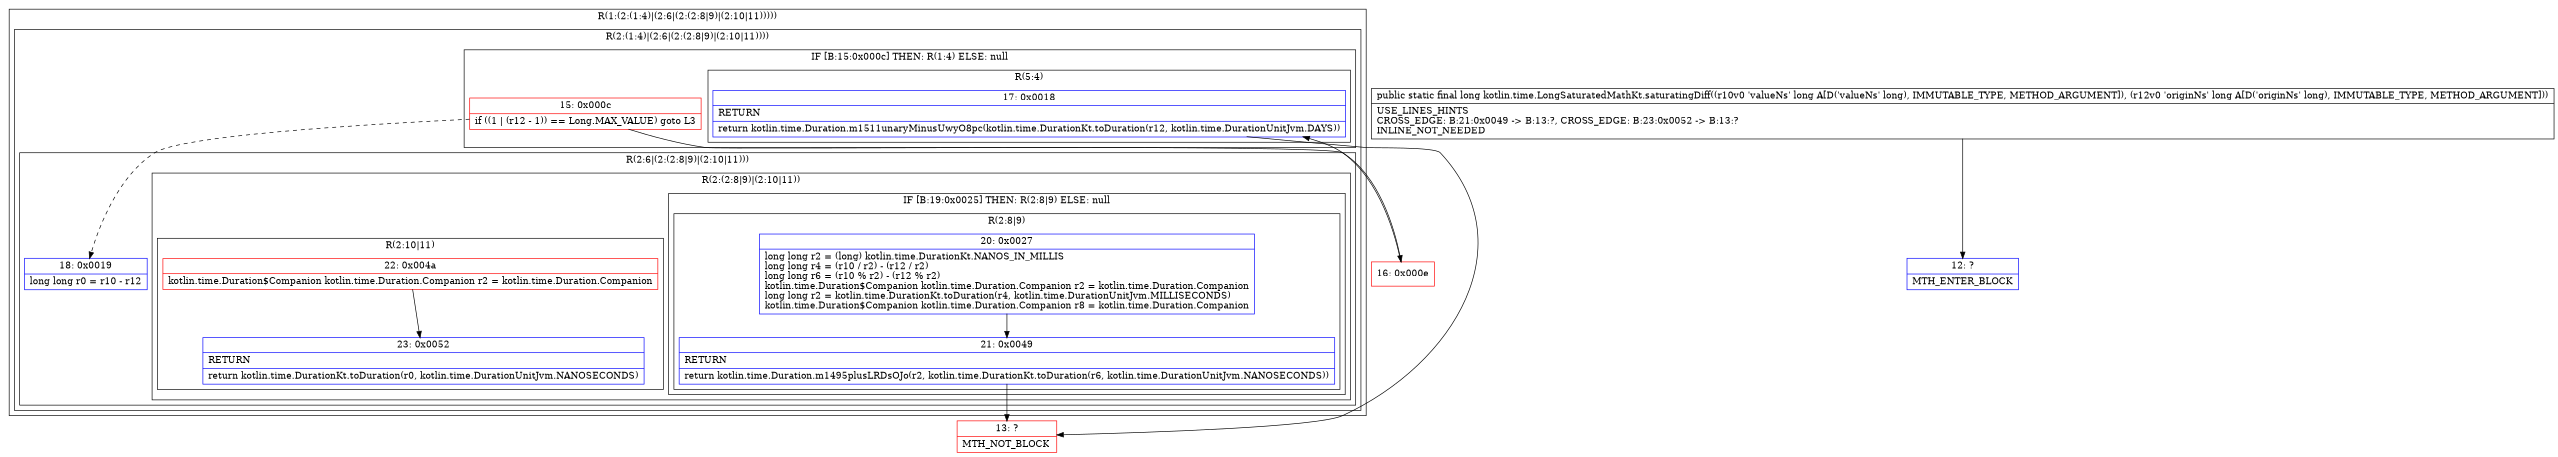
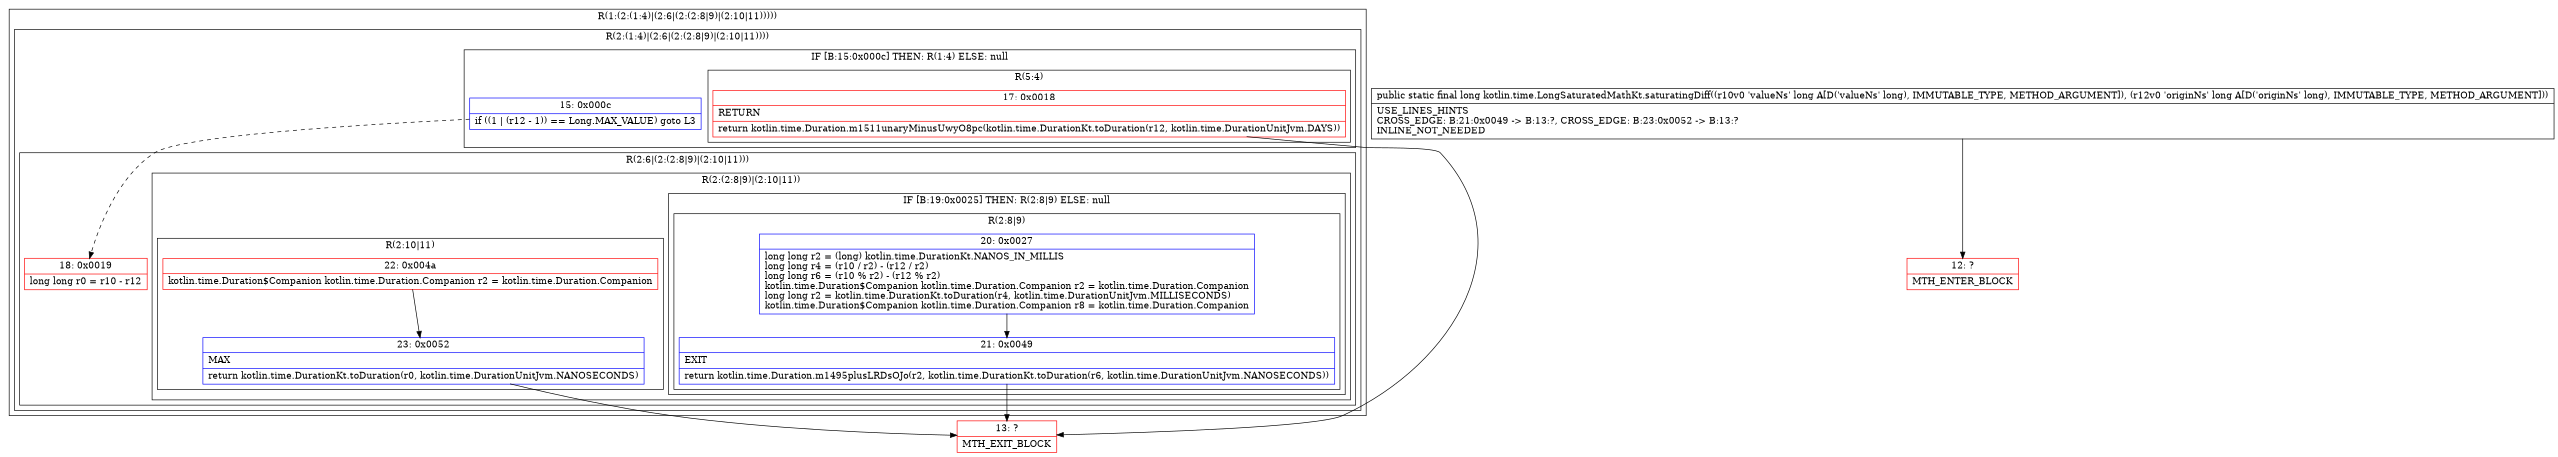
(585, 114) -> (585, 114)
(1029, 114) -> (1029, 114)
(86, 274) -> (86, 274)
(1403, 274) -> none
(1963, 274) -> (1963, 274)
(229, 360) -> (219, 360)
(706, 360) -> (696, 360)
none -> (729, 422)
(1006, 444) -> (1007, 444)
